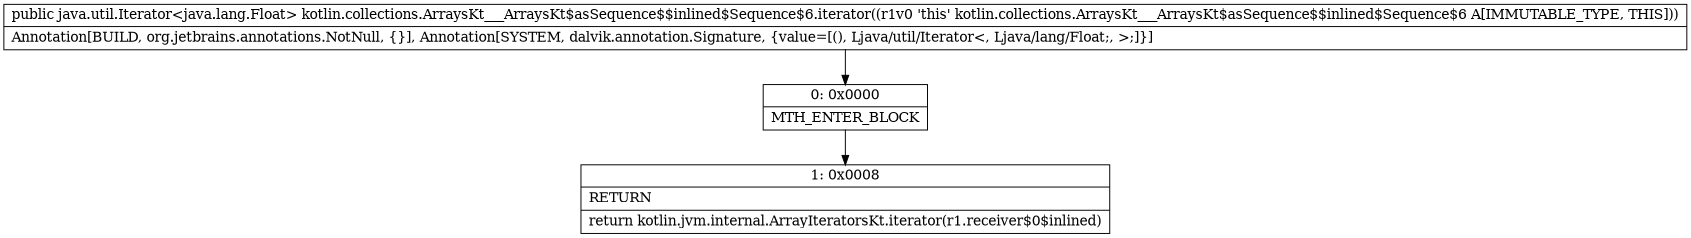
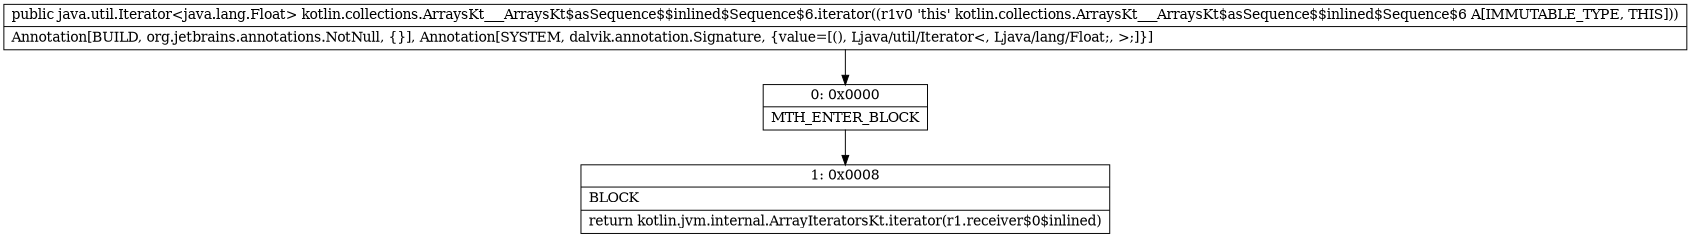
(620, 198) -> (614, 198)
